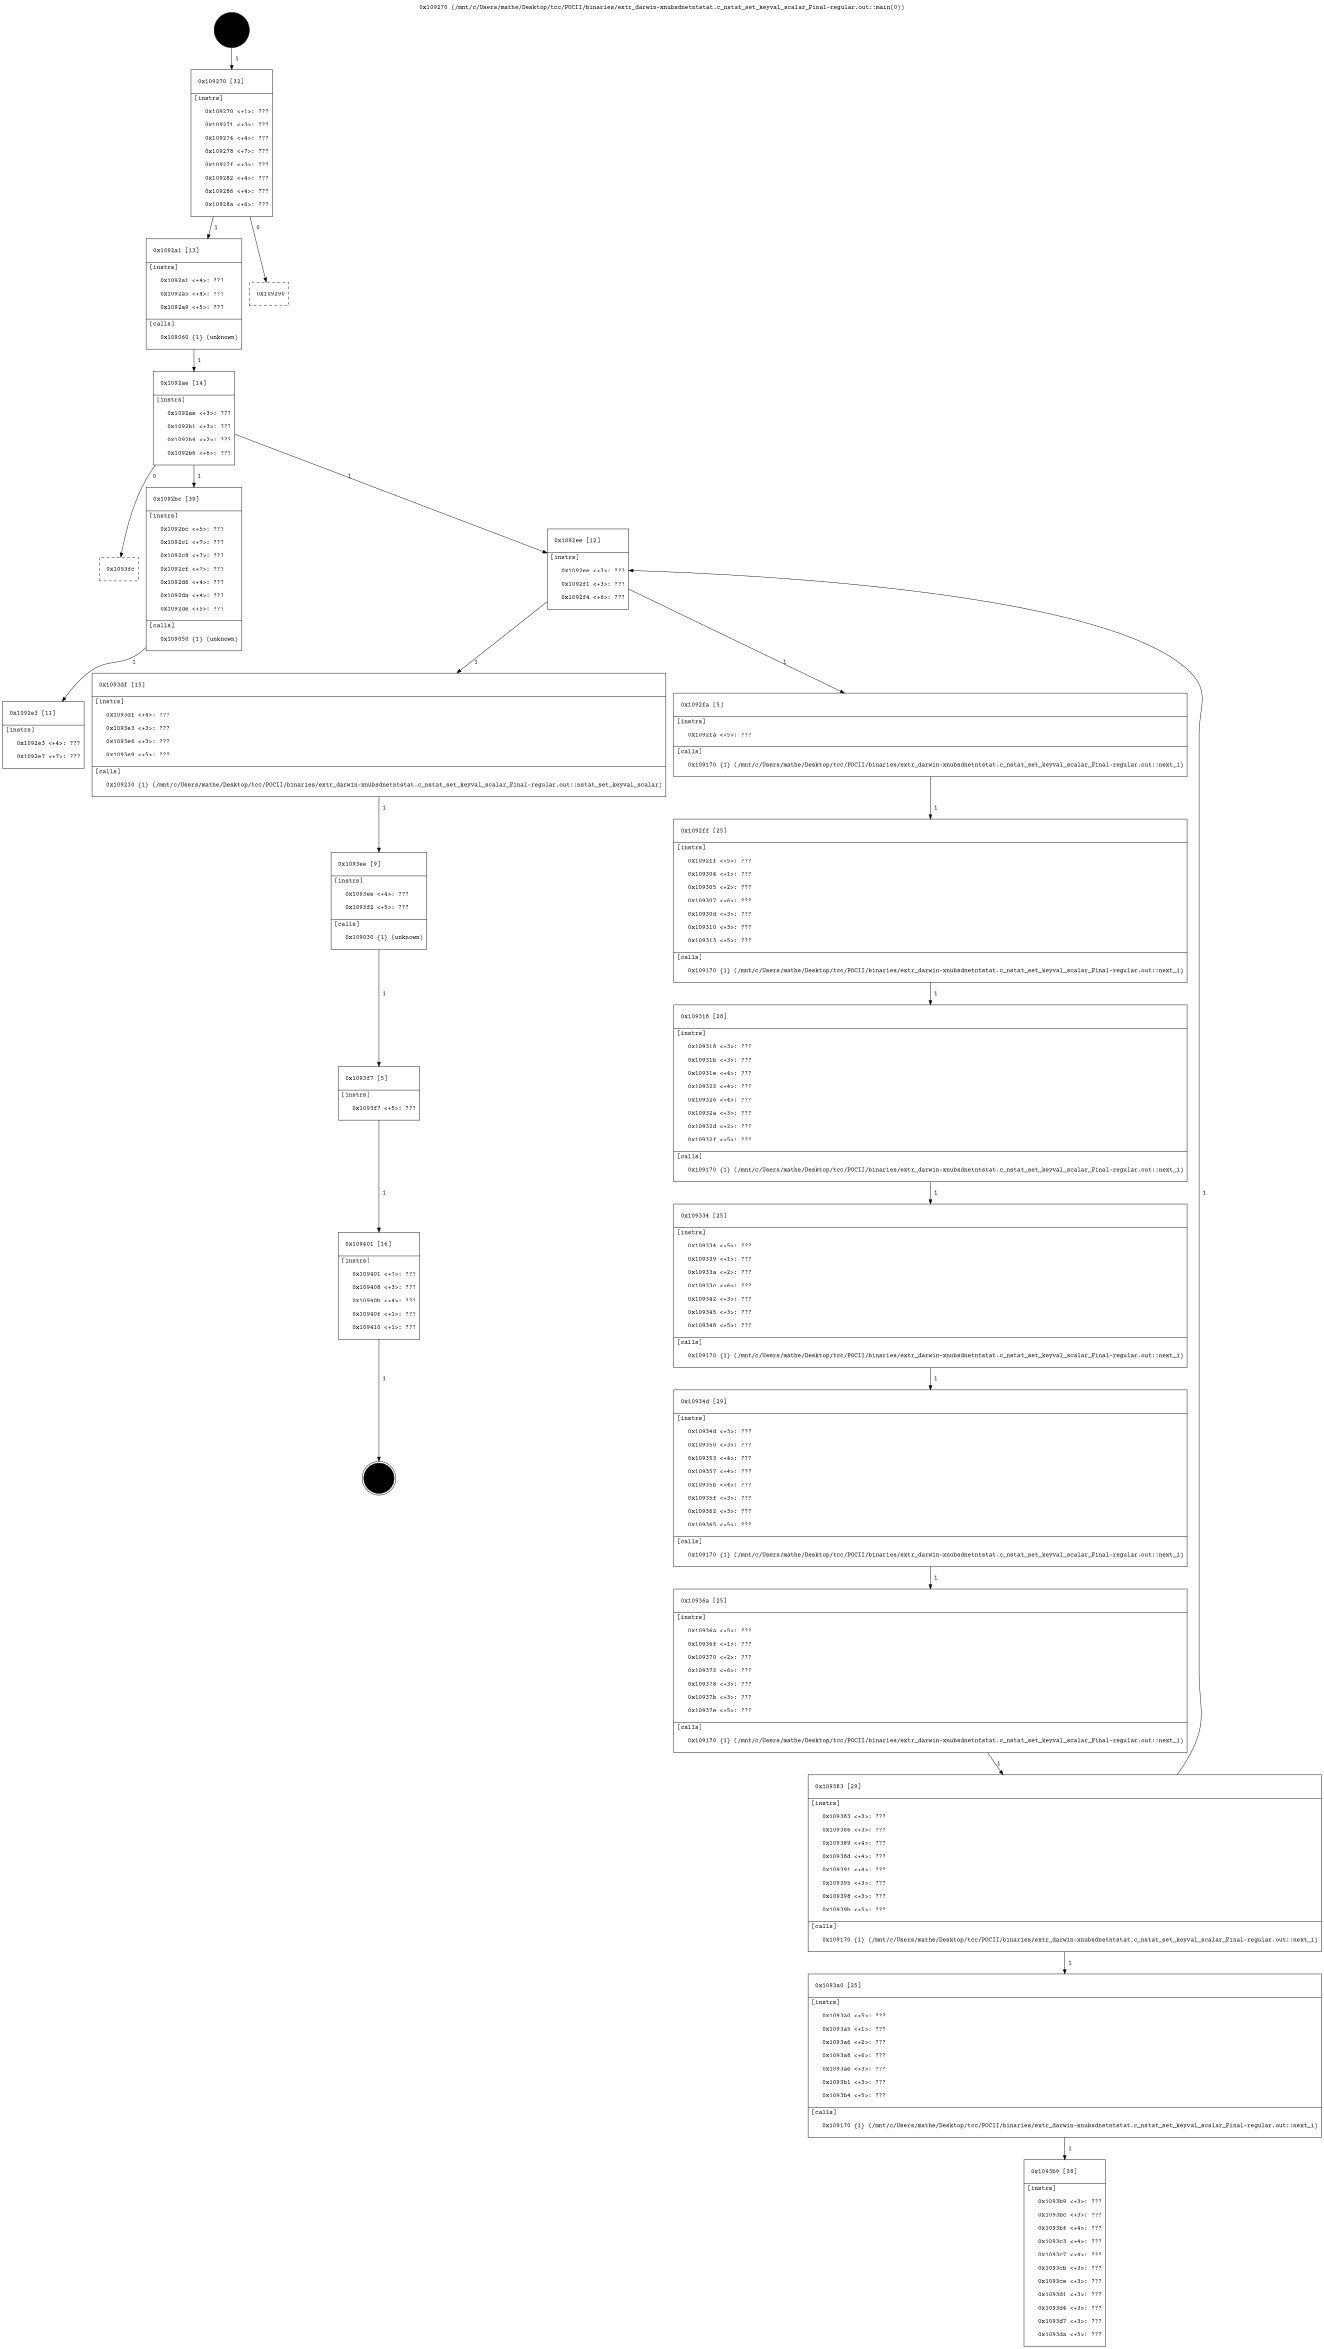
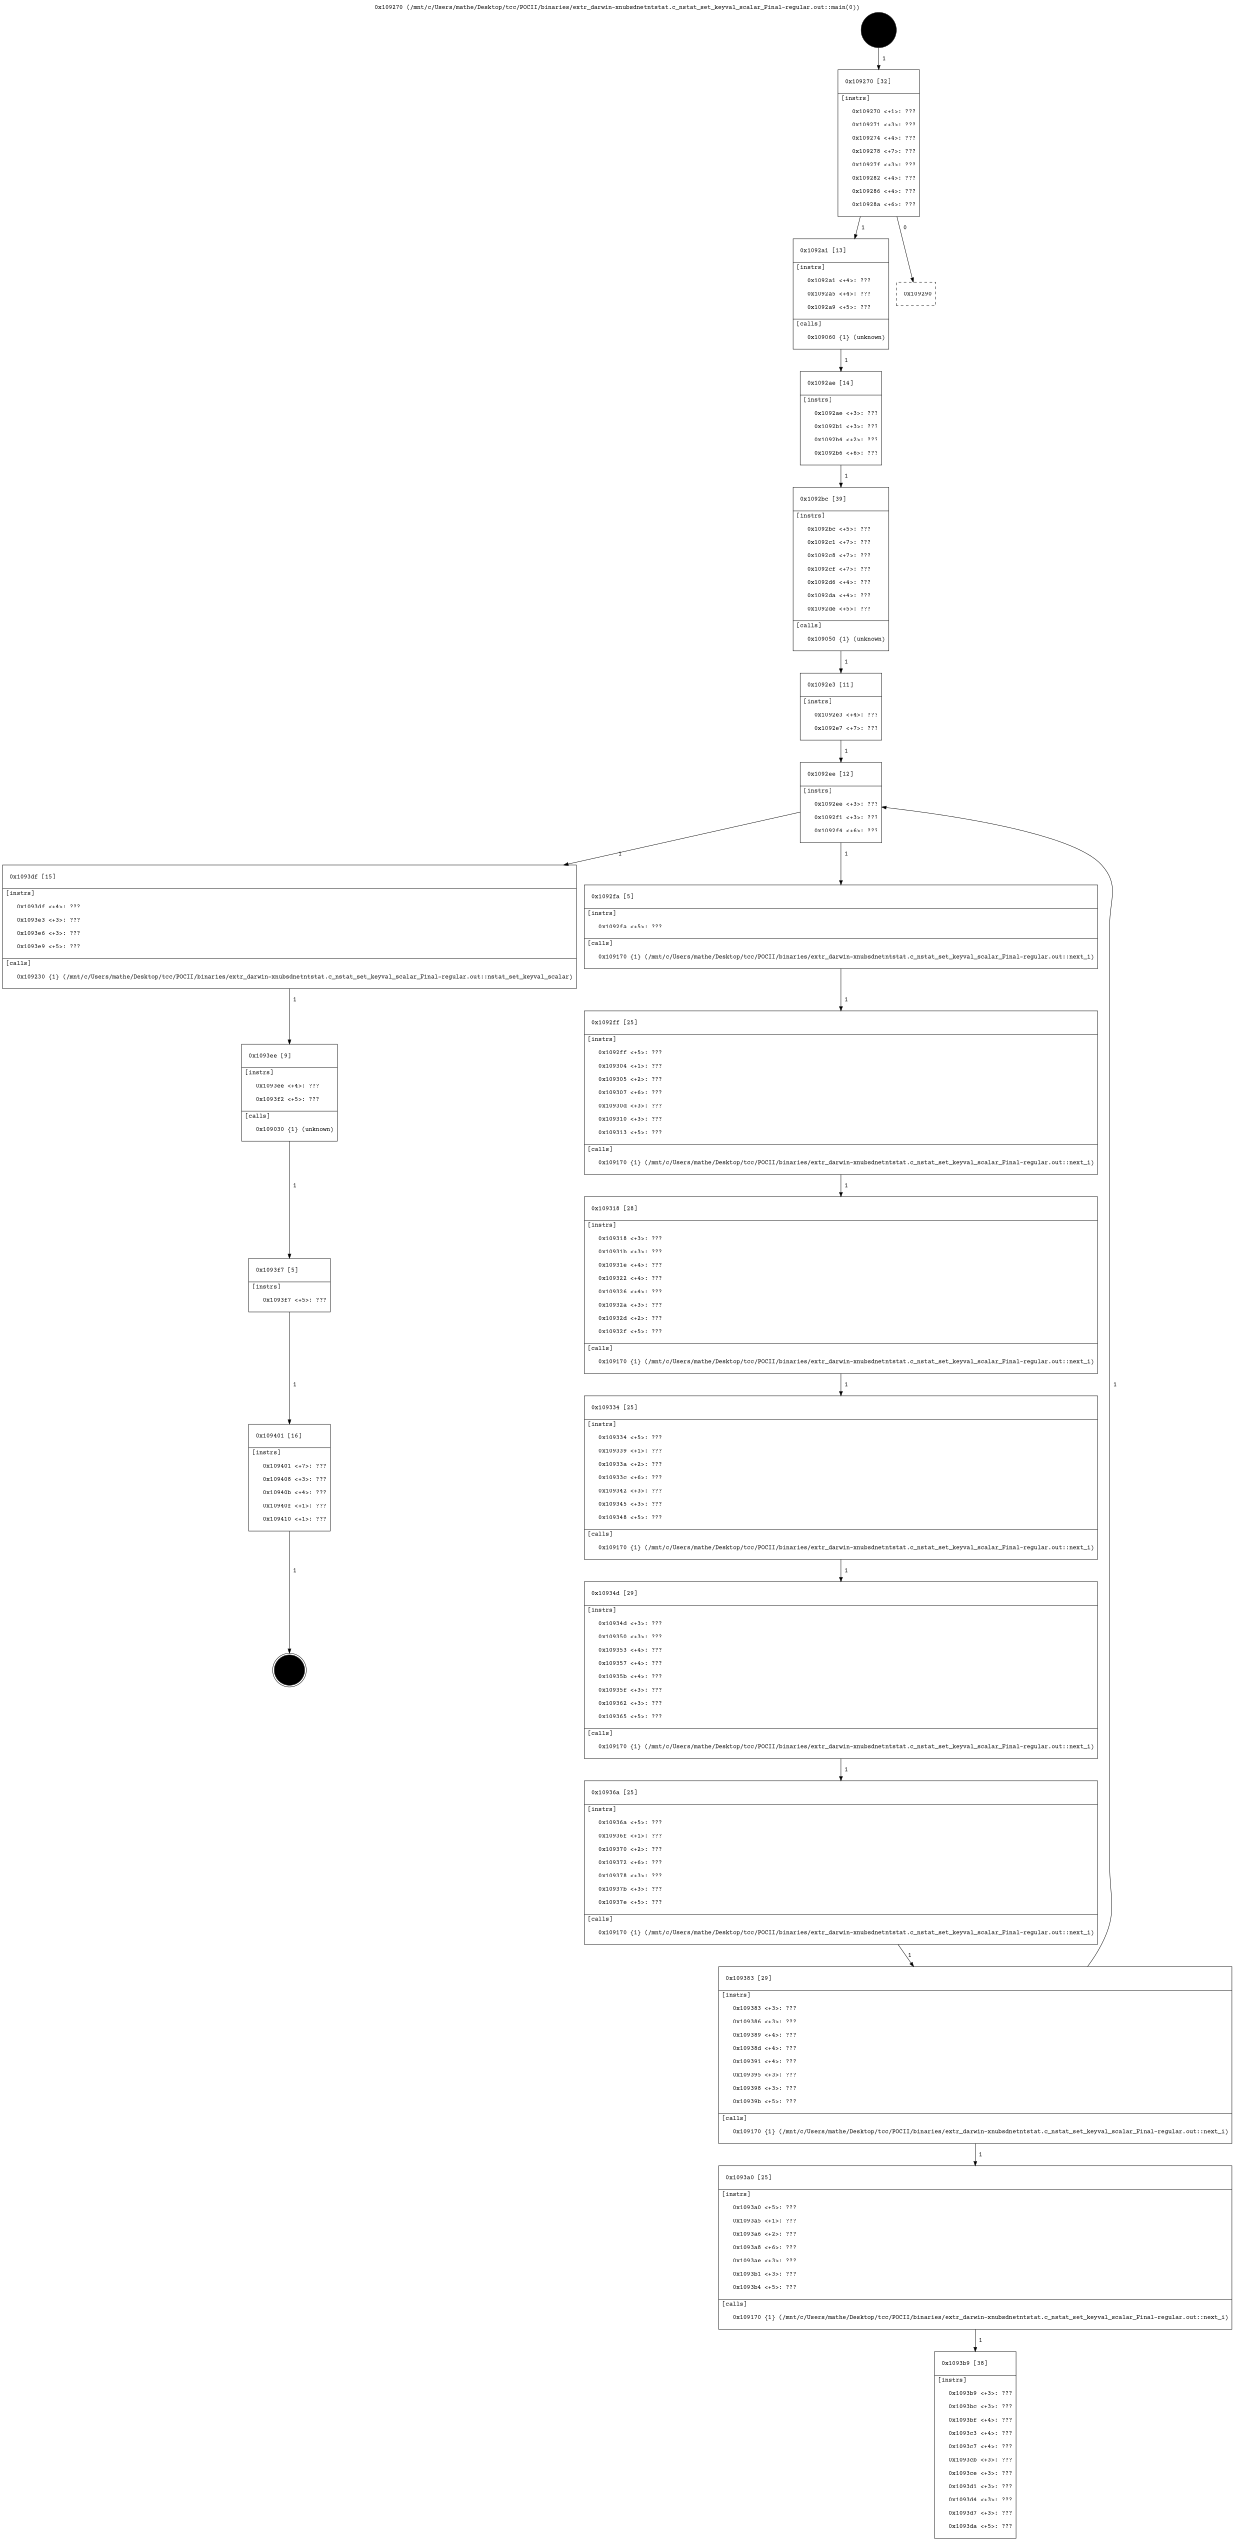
(389, 493) -> (841, 749)
(119, 569) -> none
